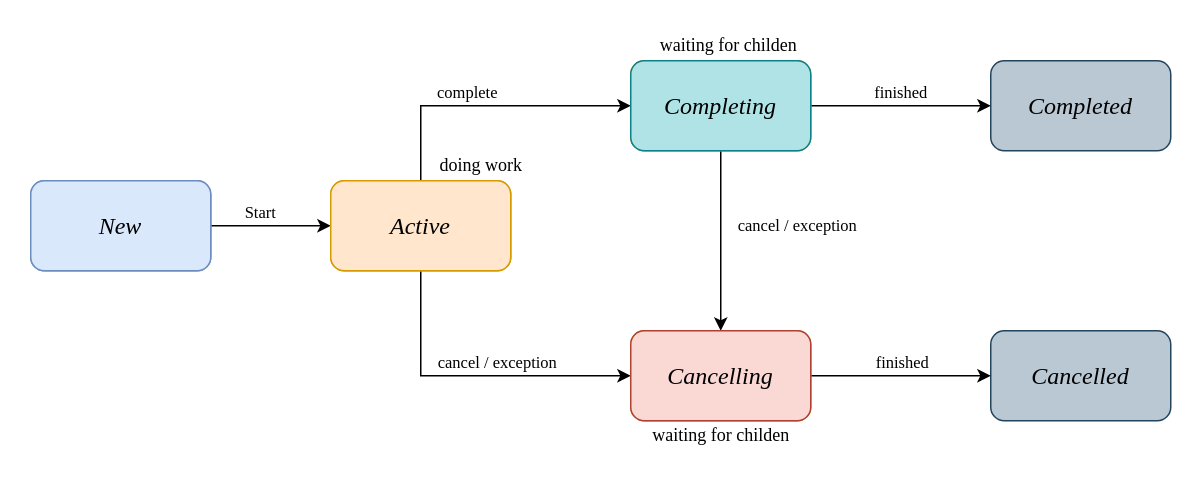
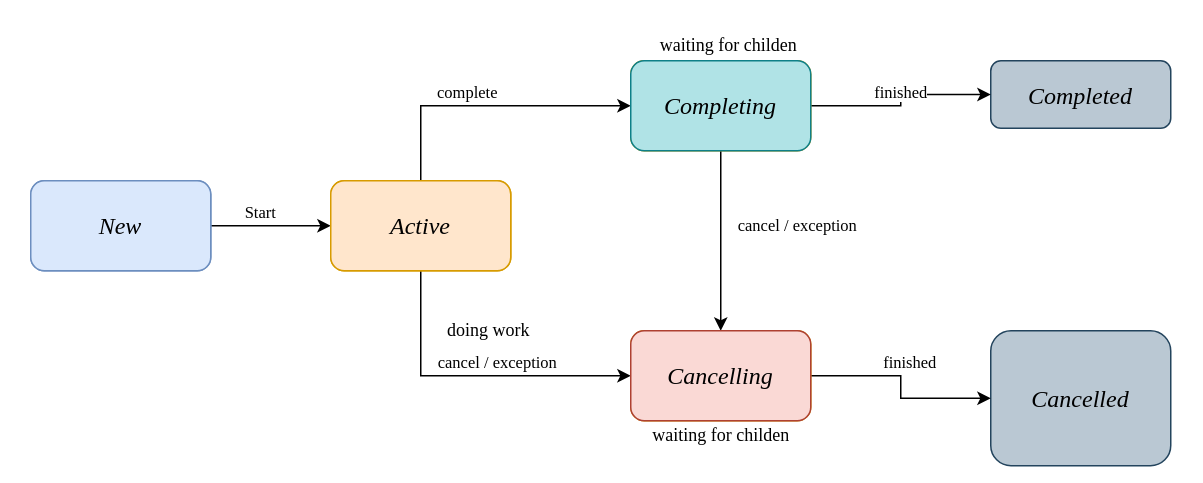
(1081, 106) -> (1081, 95)
(481, 166) -> (488, 331)
(1081, 376) -> (1081, 398)
